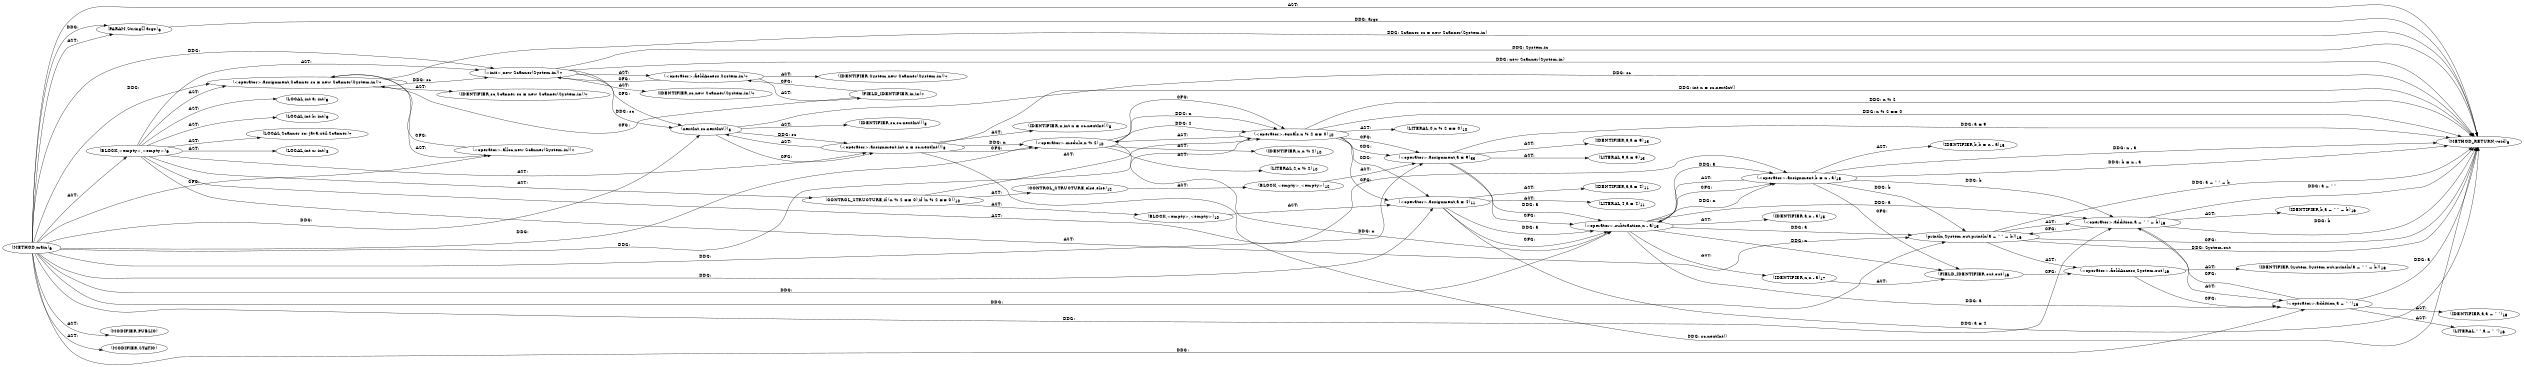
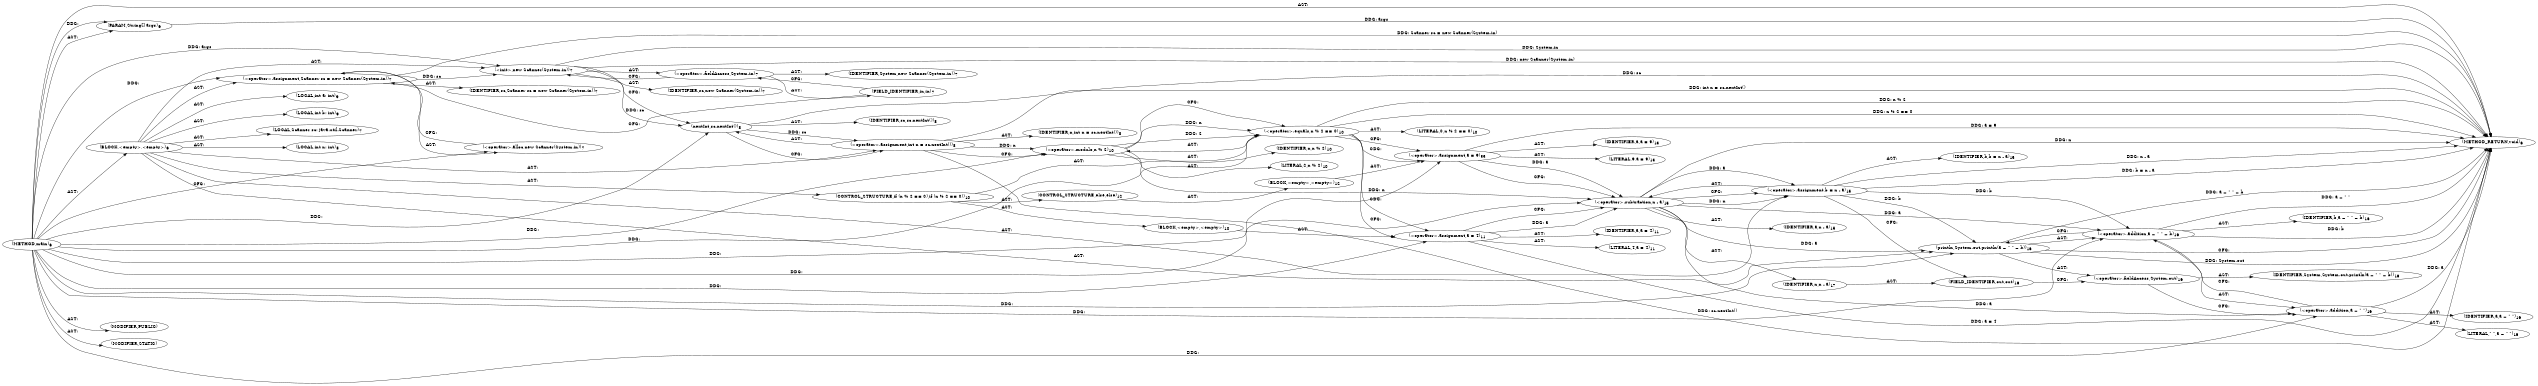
(195, 51) -> (200, 47)
(1796, 250) -> (2037, 143)
